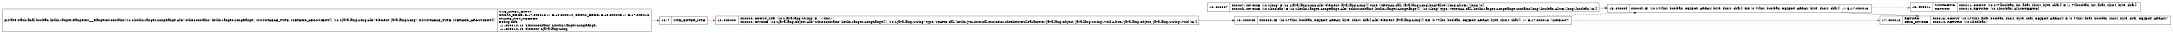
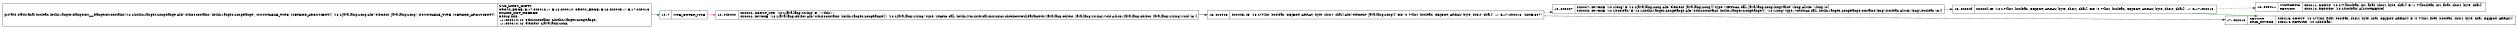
(1890, 8) -> (2235, 8)
(1586, 15) -> (1547, 12)
(1725, 20) -> (1883, 18)
